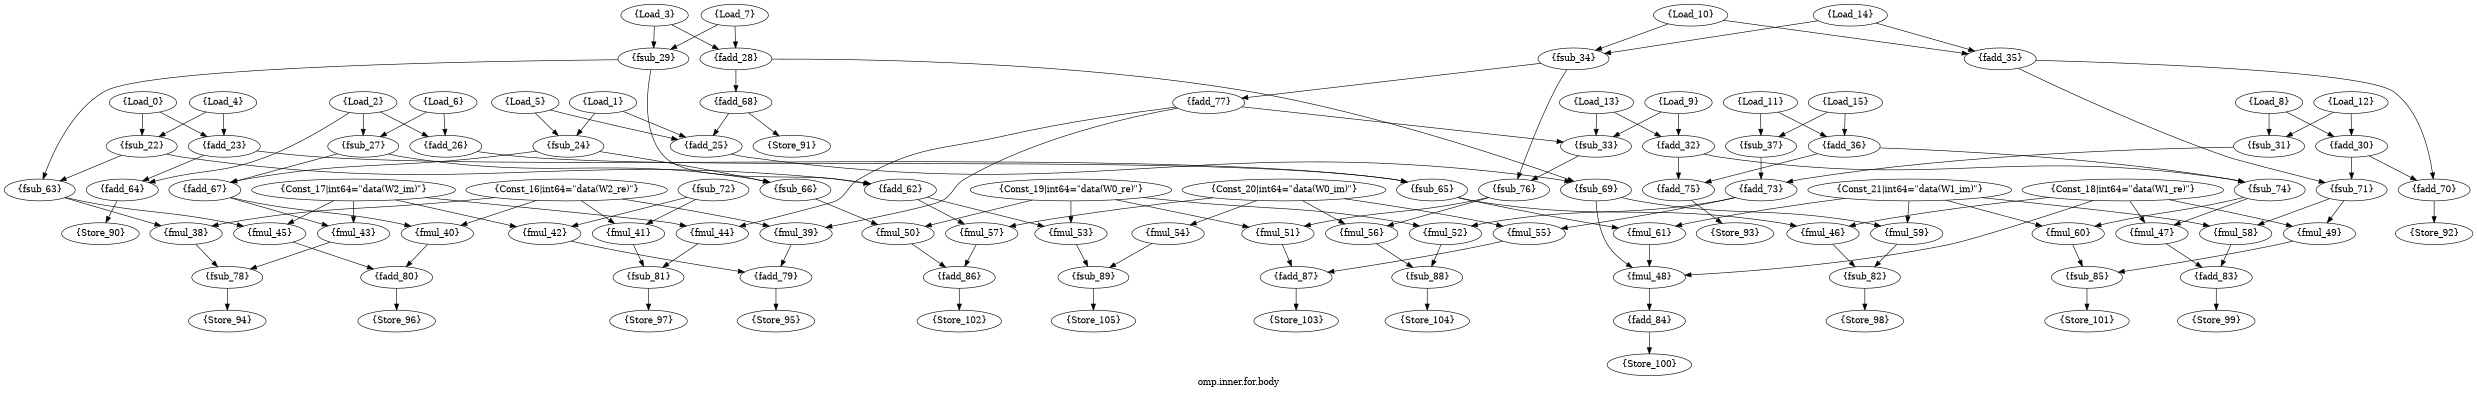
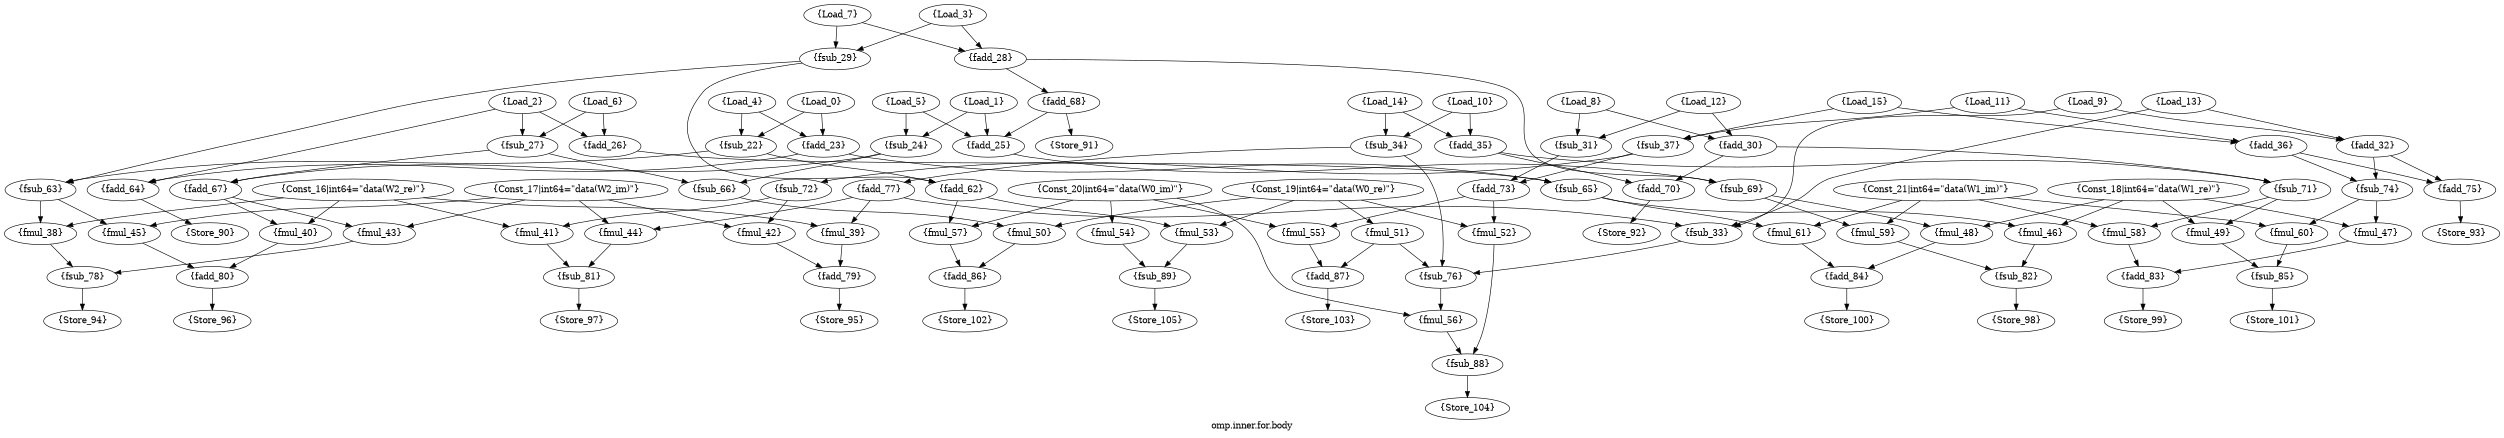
none -> (1351, 173)
(1399, 212) -> (1412, 254)
(1649, 253) -> (1815, 254)
